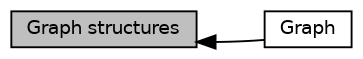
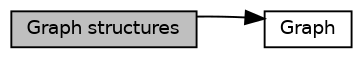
(240, 41) -> (221, 17)
